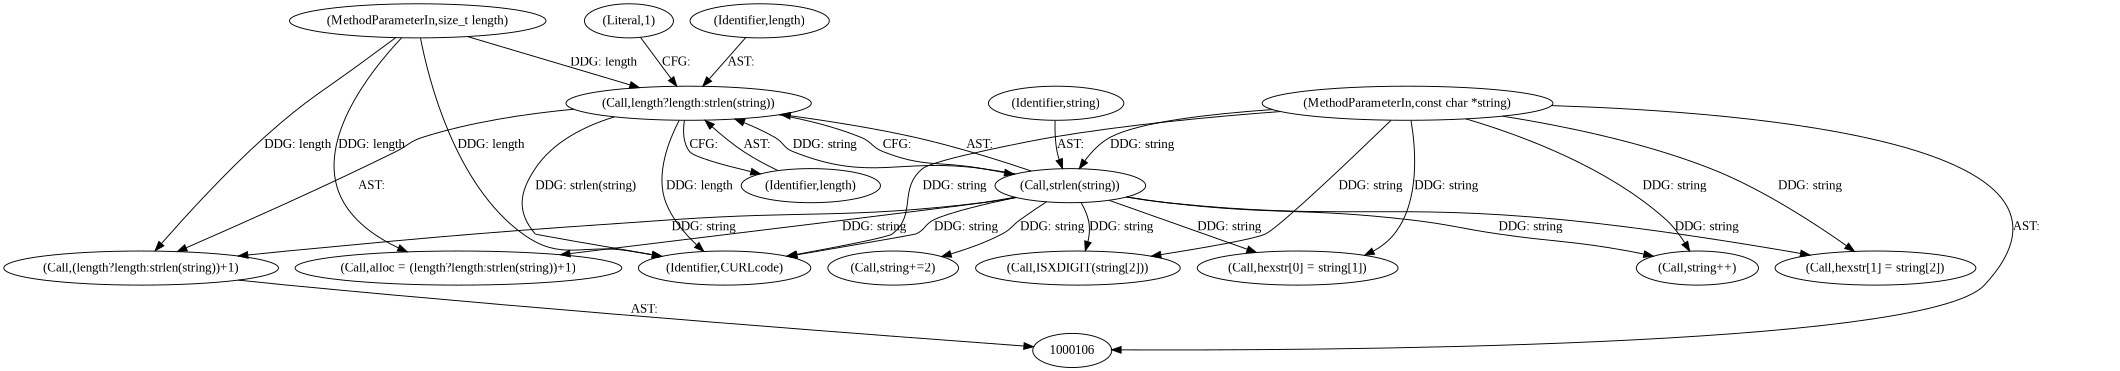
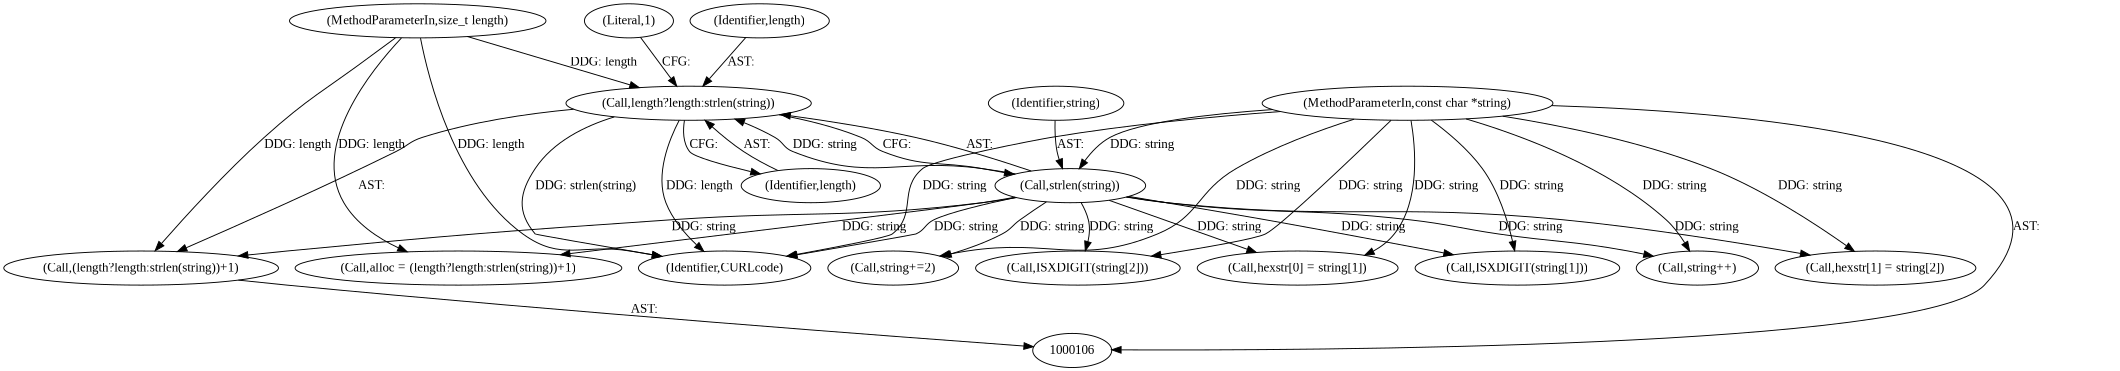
none -> (1167, 229)
none -> (1517, 268)
